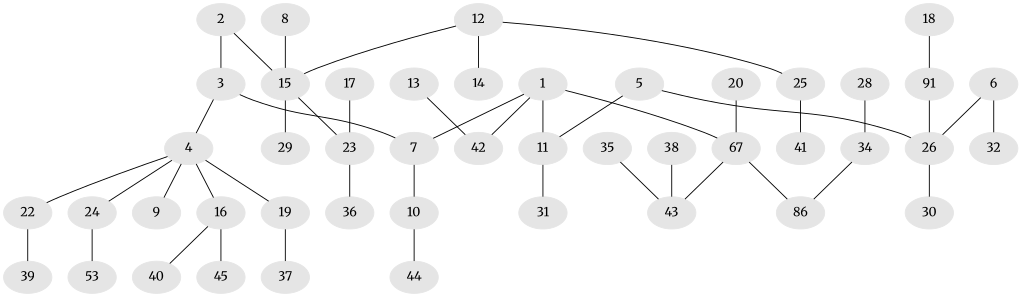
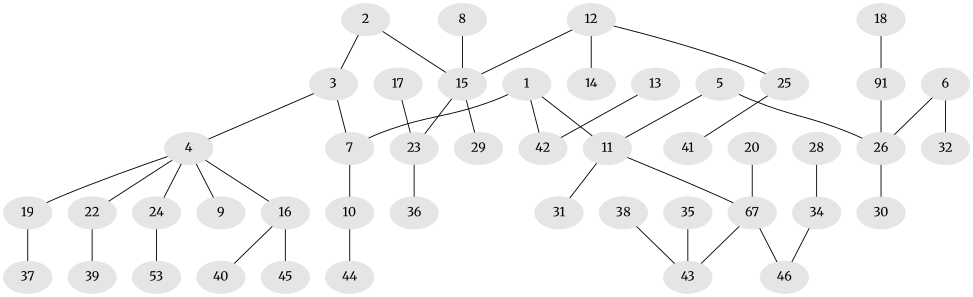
(642, 112) -> (681, 180)
(801, 213) -> (784, 277)
